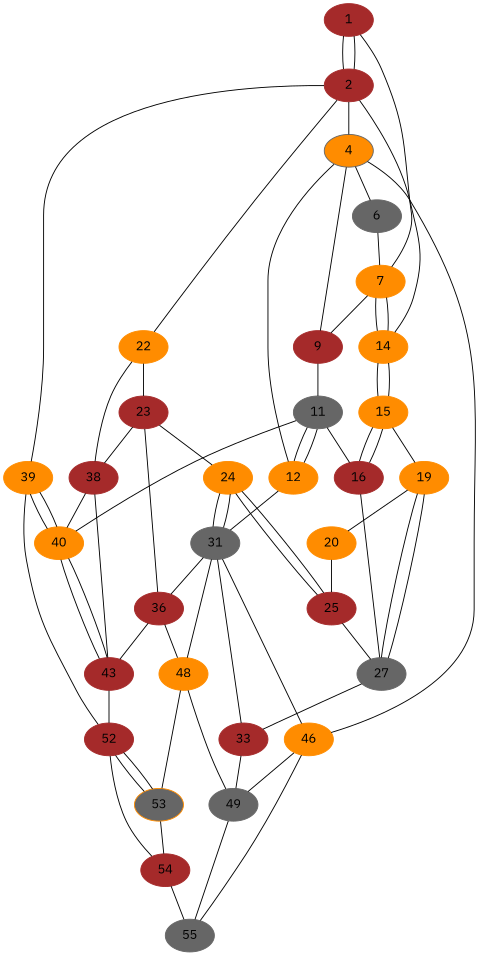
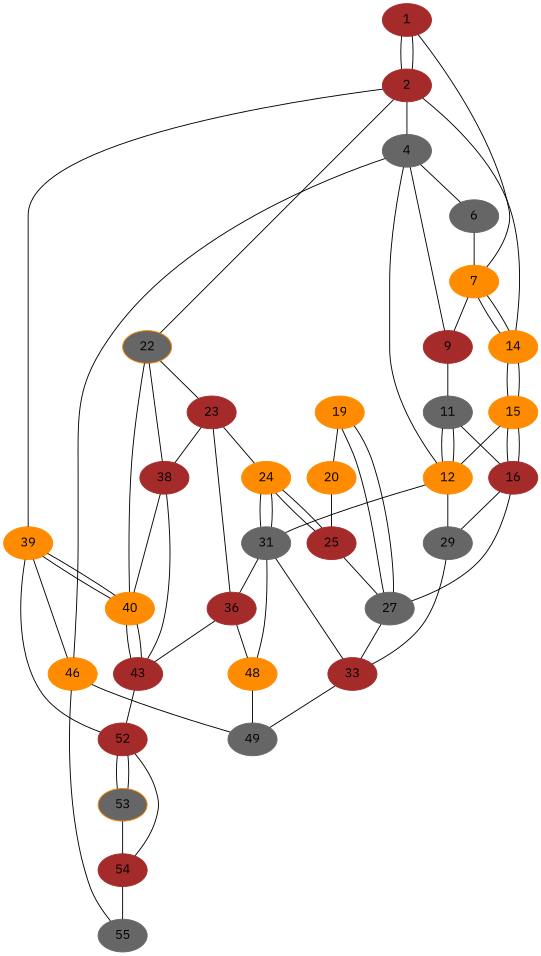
(349, 151) -> (407, 151)
(144, 347) -> (147, 347)
(404, 445) -> (484, 441)
(182, 468) -> (131, 477)
none -> (448, 543)
(262, 641) -> (50, 609)
(171, 739) -> none
(212, 870) -> none
